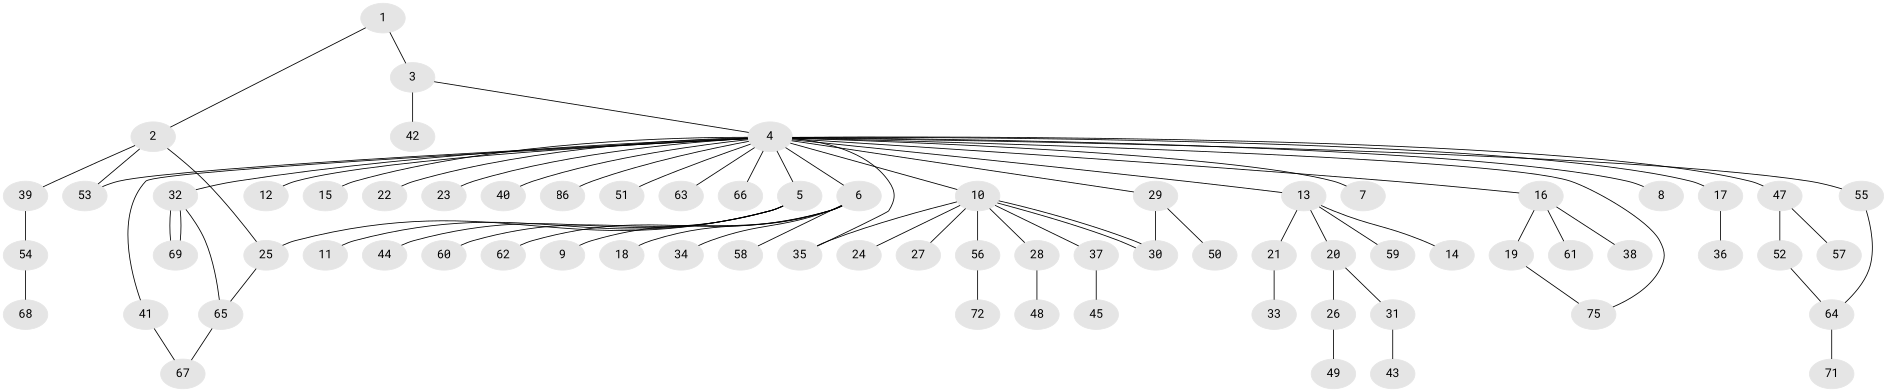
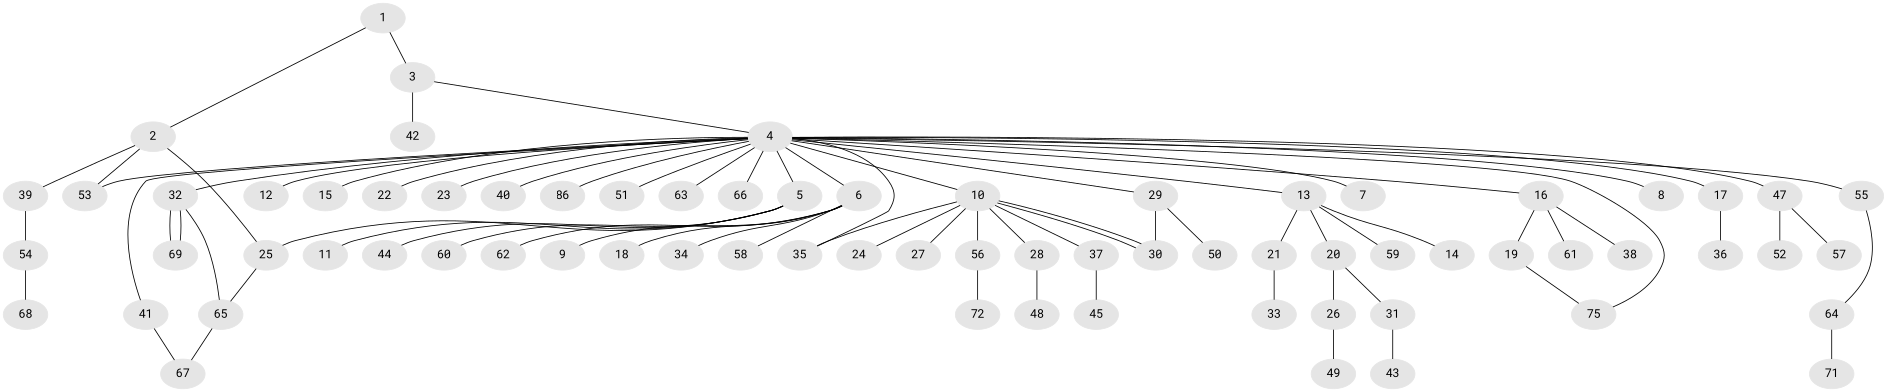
(1806, 285) -> none
